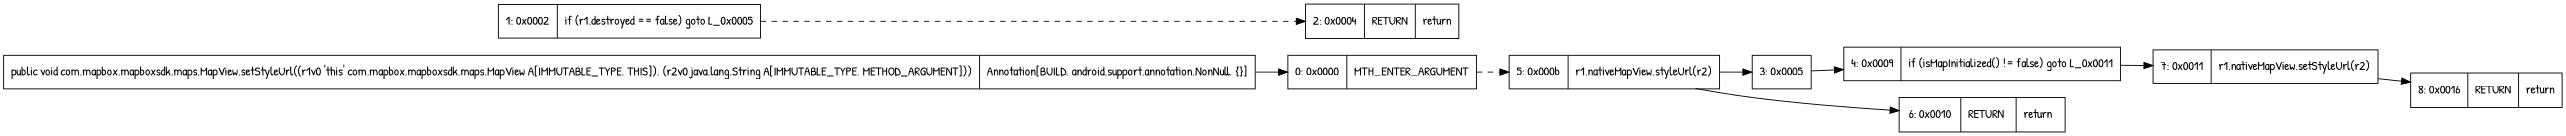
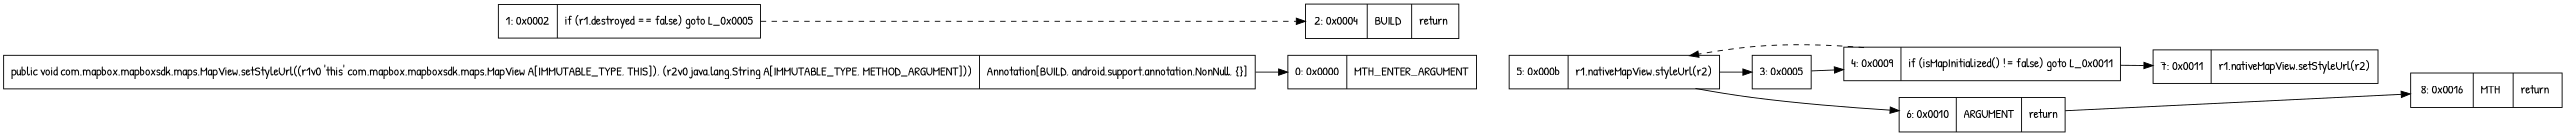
(1390, 21) -> (1388, 21)
(1488, 72) -> (1781, 45)
(2390, 80) -> (2233, 103)
(2493, 90) -> (2490, 90)
(1986, 114) -> (1989, 114)
